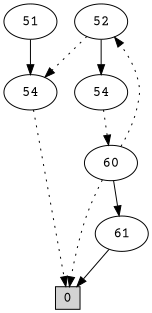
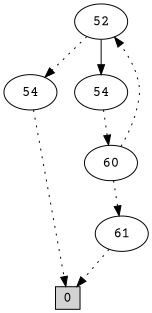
(30, 22) -> none
(116, 193) -> (116, 193)
(83, 227) -> none
(96, 264) -> (96, 264)
